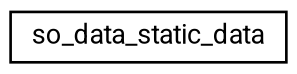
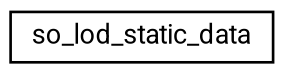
(148, 37) -> (142, 37)
